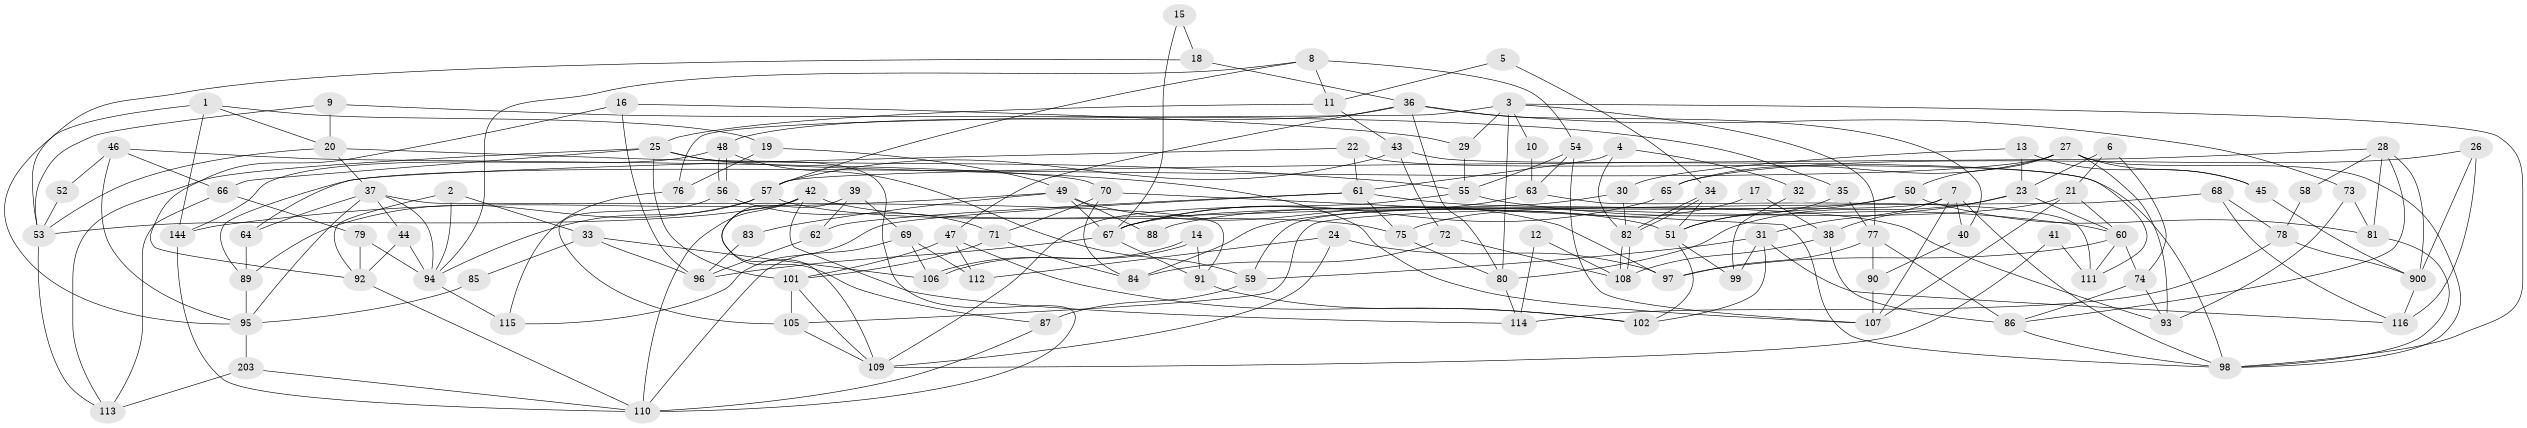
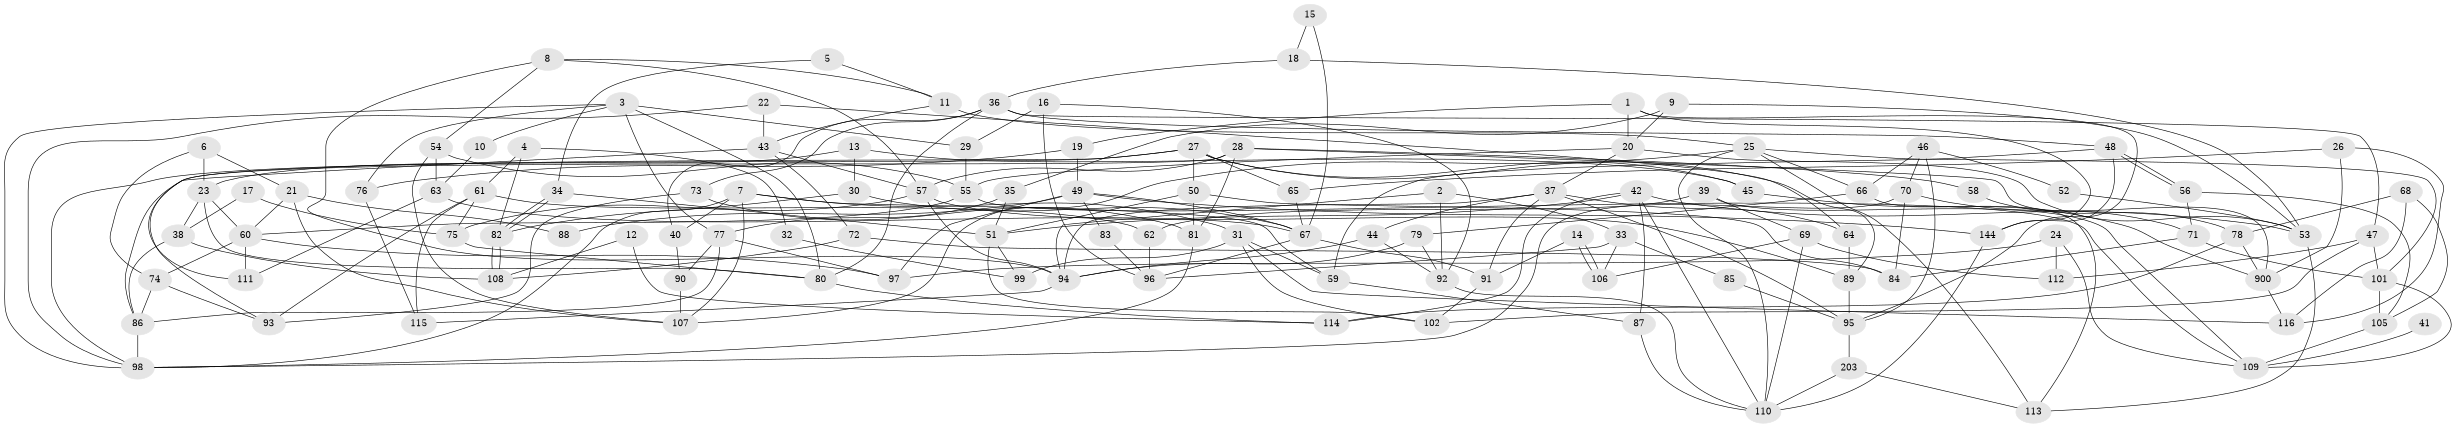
(1356, 170) -> (764, 126)
(2072, 258) -> none
